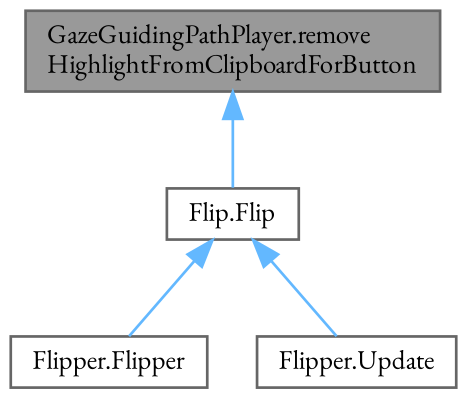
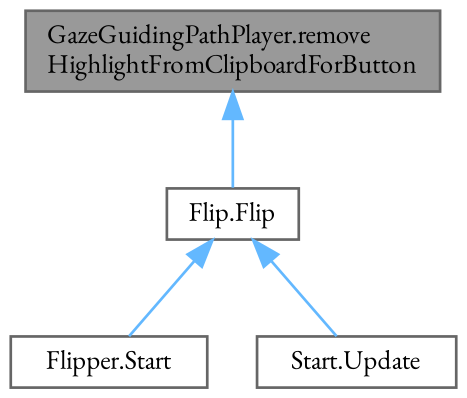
(109, 362) -> (109, 362)
(357, 362) -> (357, 362)
